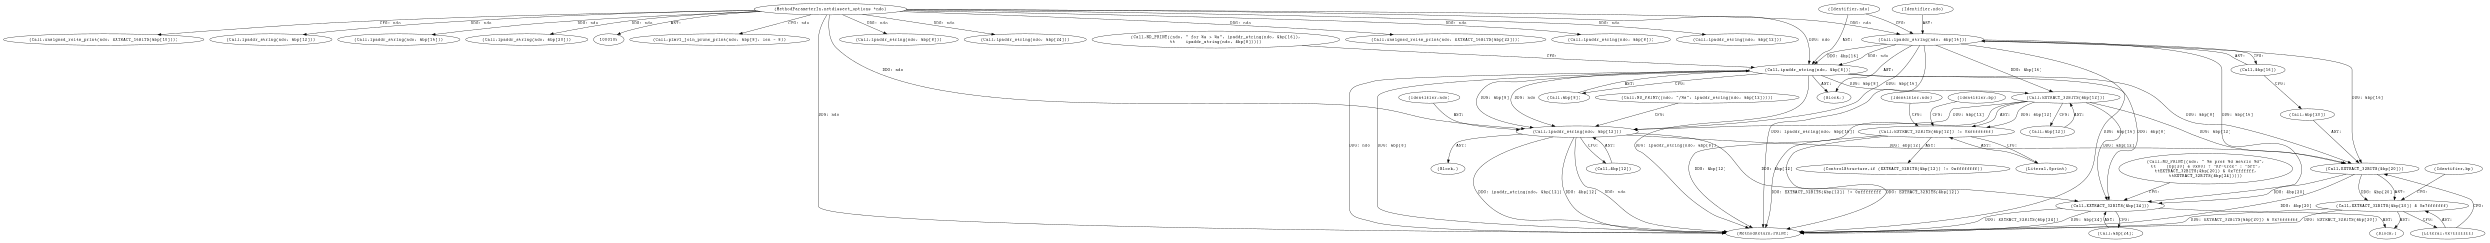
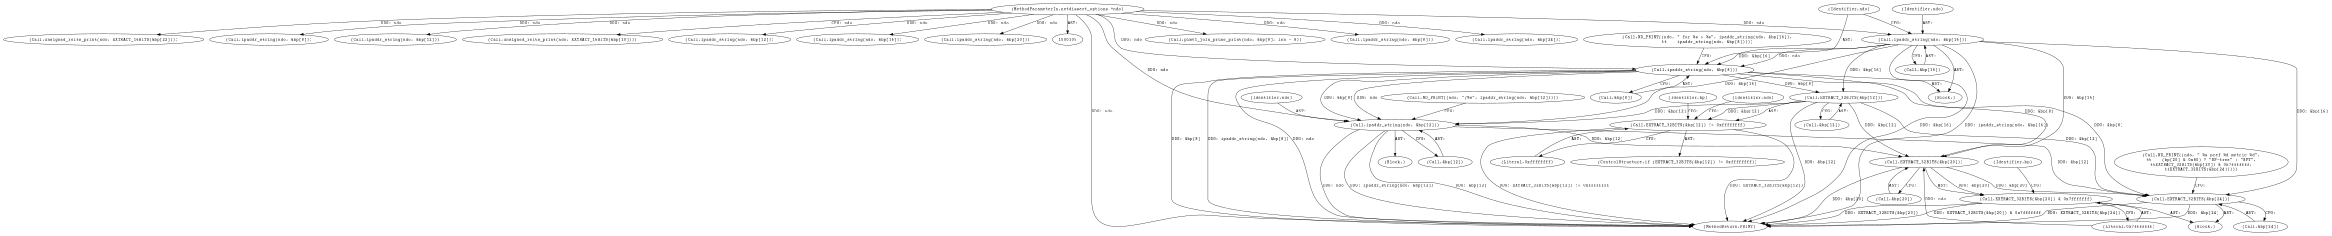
(799, 23) -> (1167, 23)
(2281, 91) -> (1910, 179)
(2046, 169) -> (1527, 162)
(2480, 206) -> (1936, 199)
